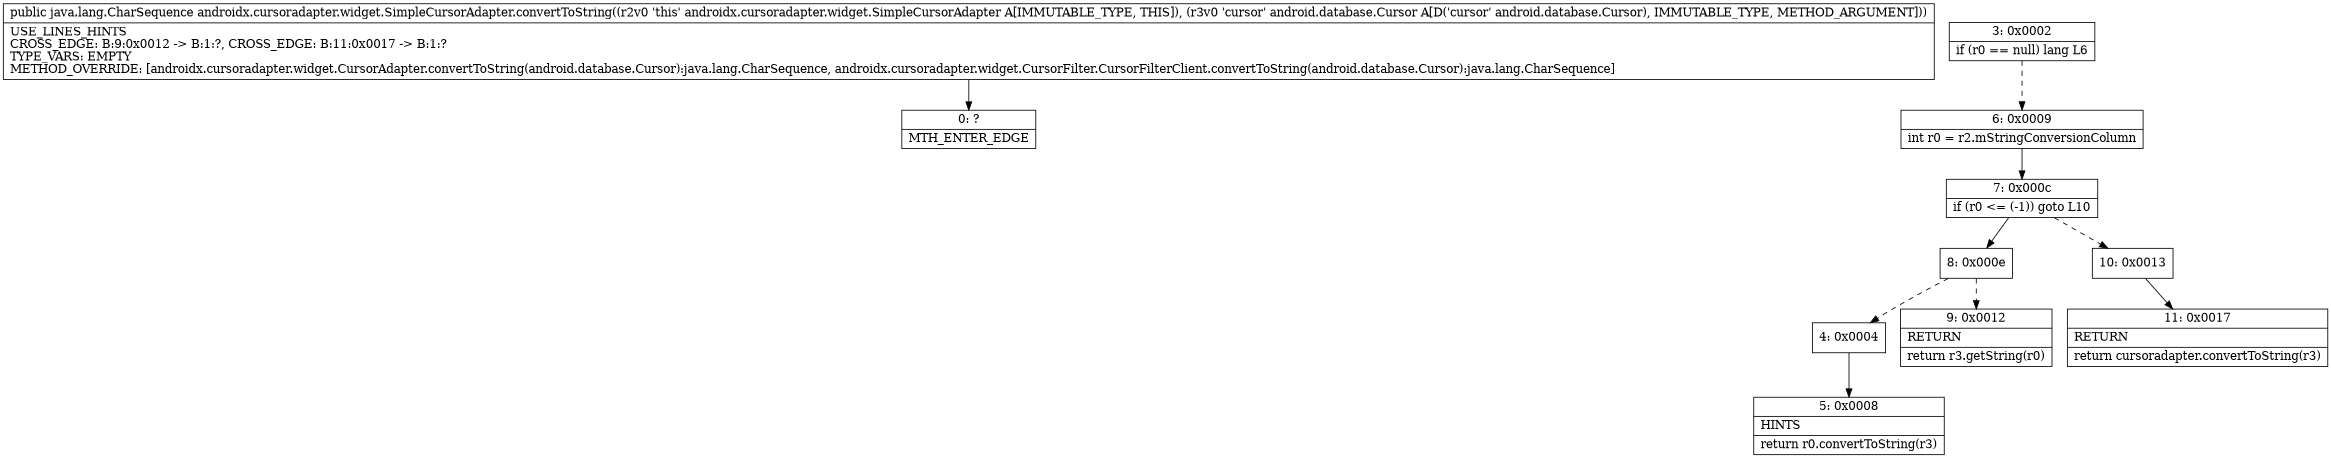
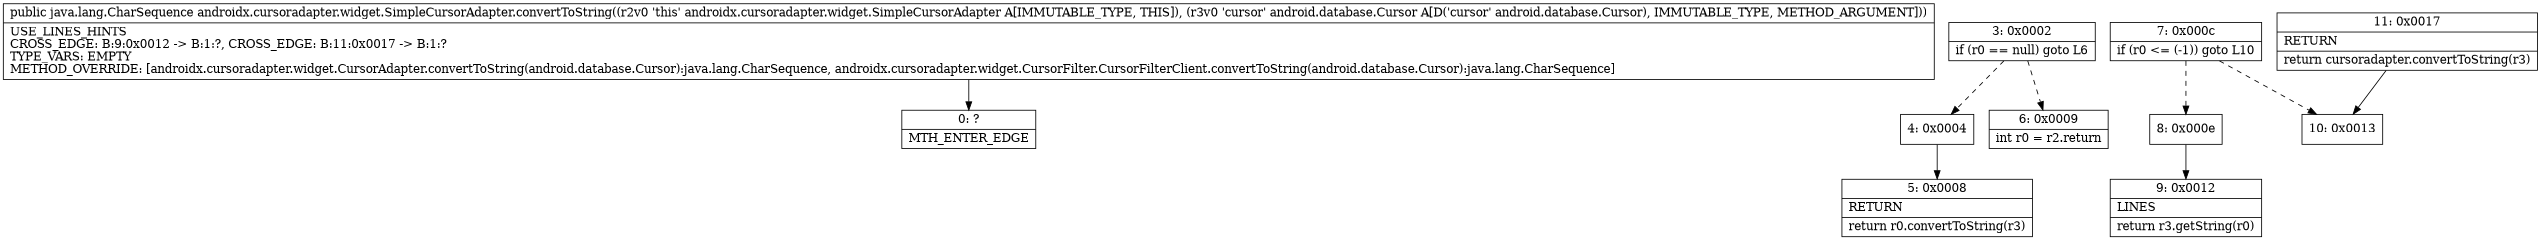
(2022, 51) -> (2022, 51)
(2022, 139) -> (2049, 139)
(2022, 160) -> none
(2000, 229) -> (2186, 83)
(1976, 290) -> (2186, 158)
(2156, 291) -> (2372, 89)
(1913, 298) -> (1981, 85)
(1934, 337) -> (2136, 208)
(1781, 426) -> (1876, 208)
